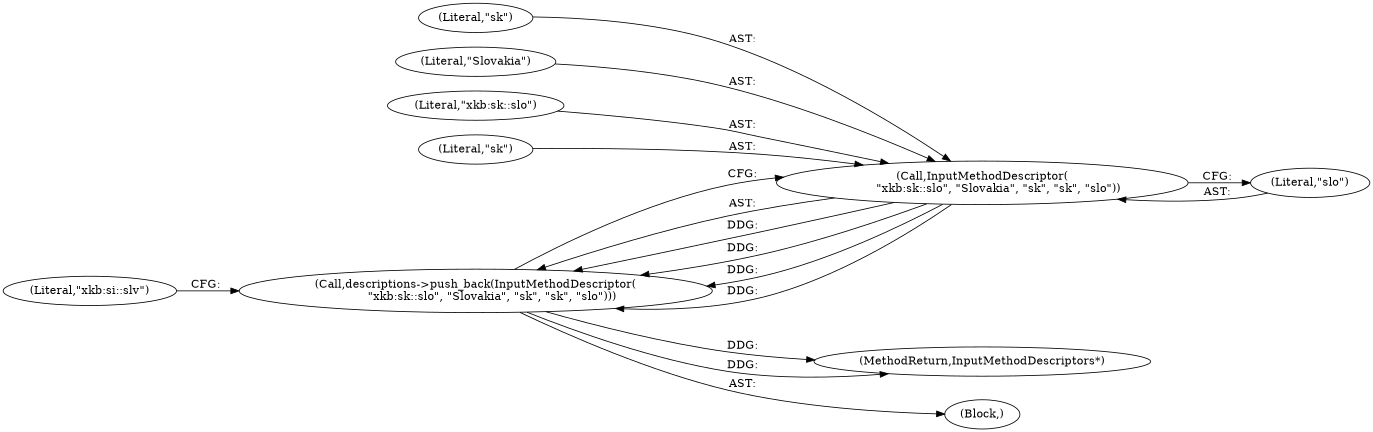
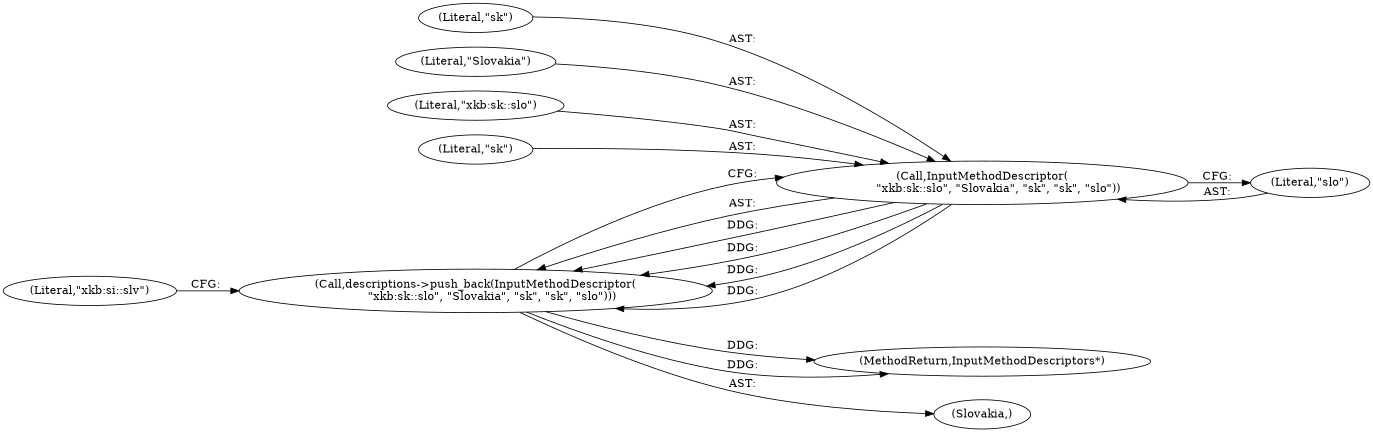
(982, 414) -> (982, 414)
